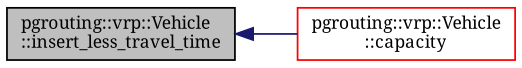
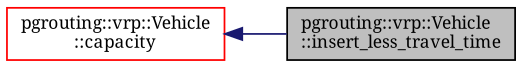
(276, 34) -> (265, 34)
